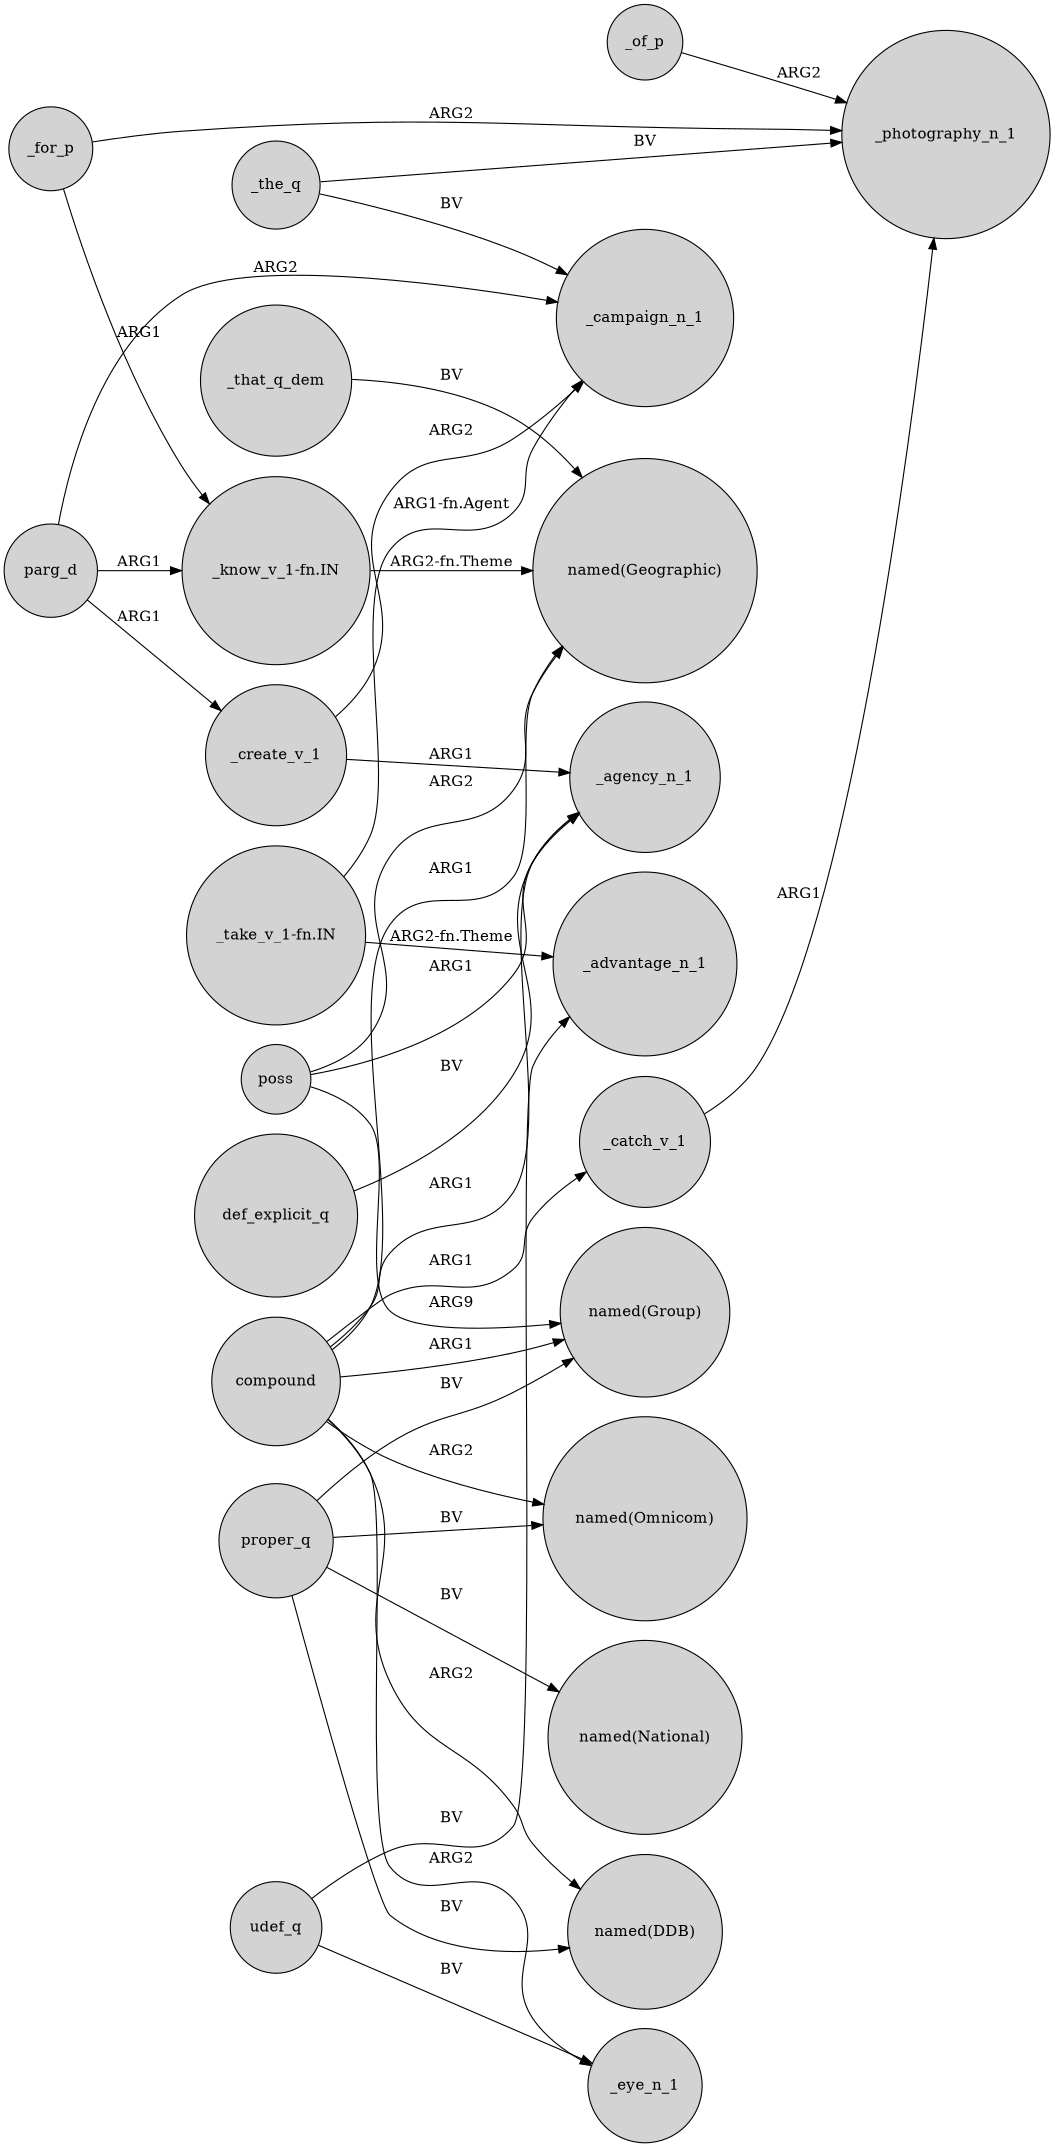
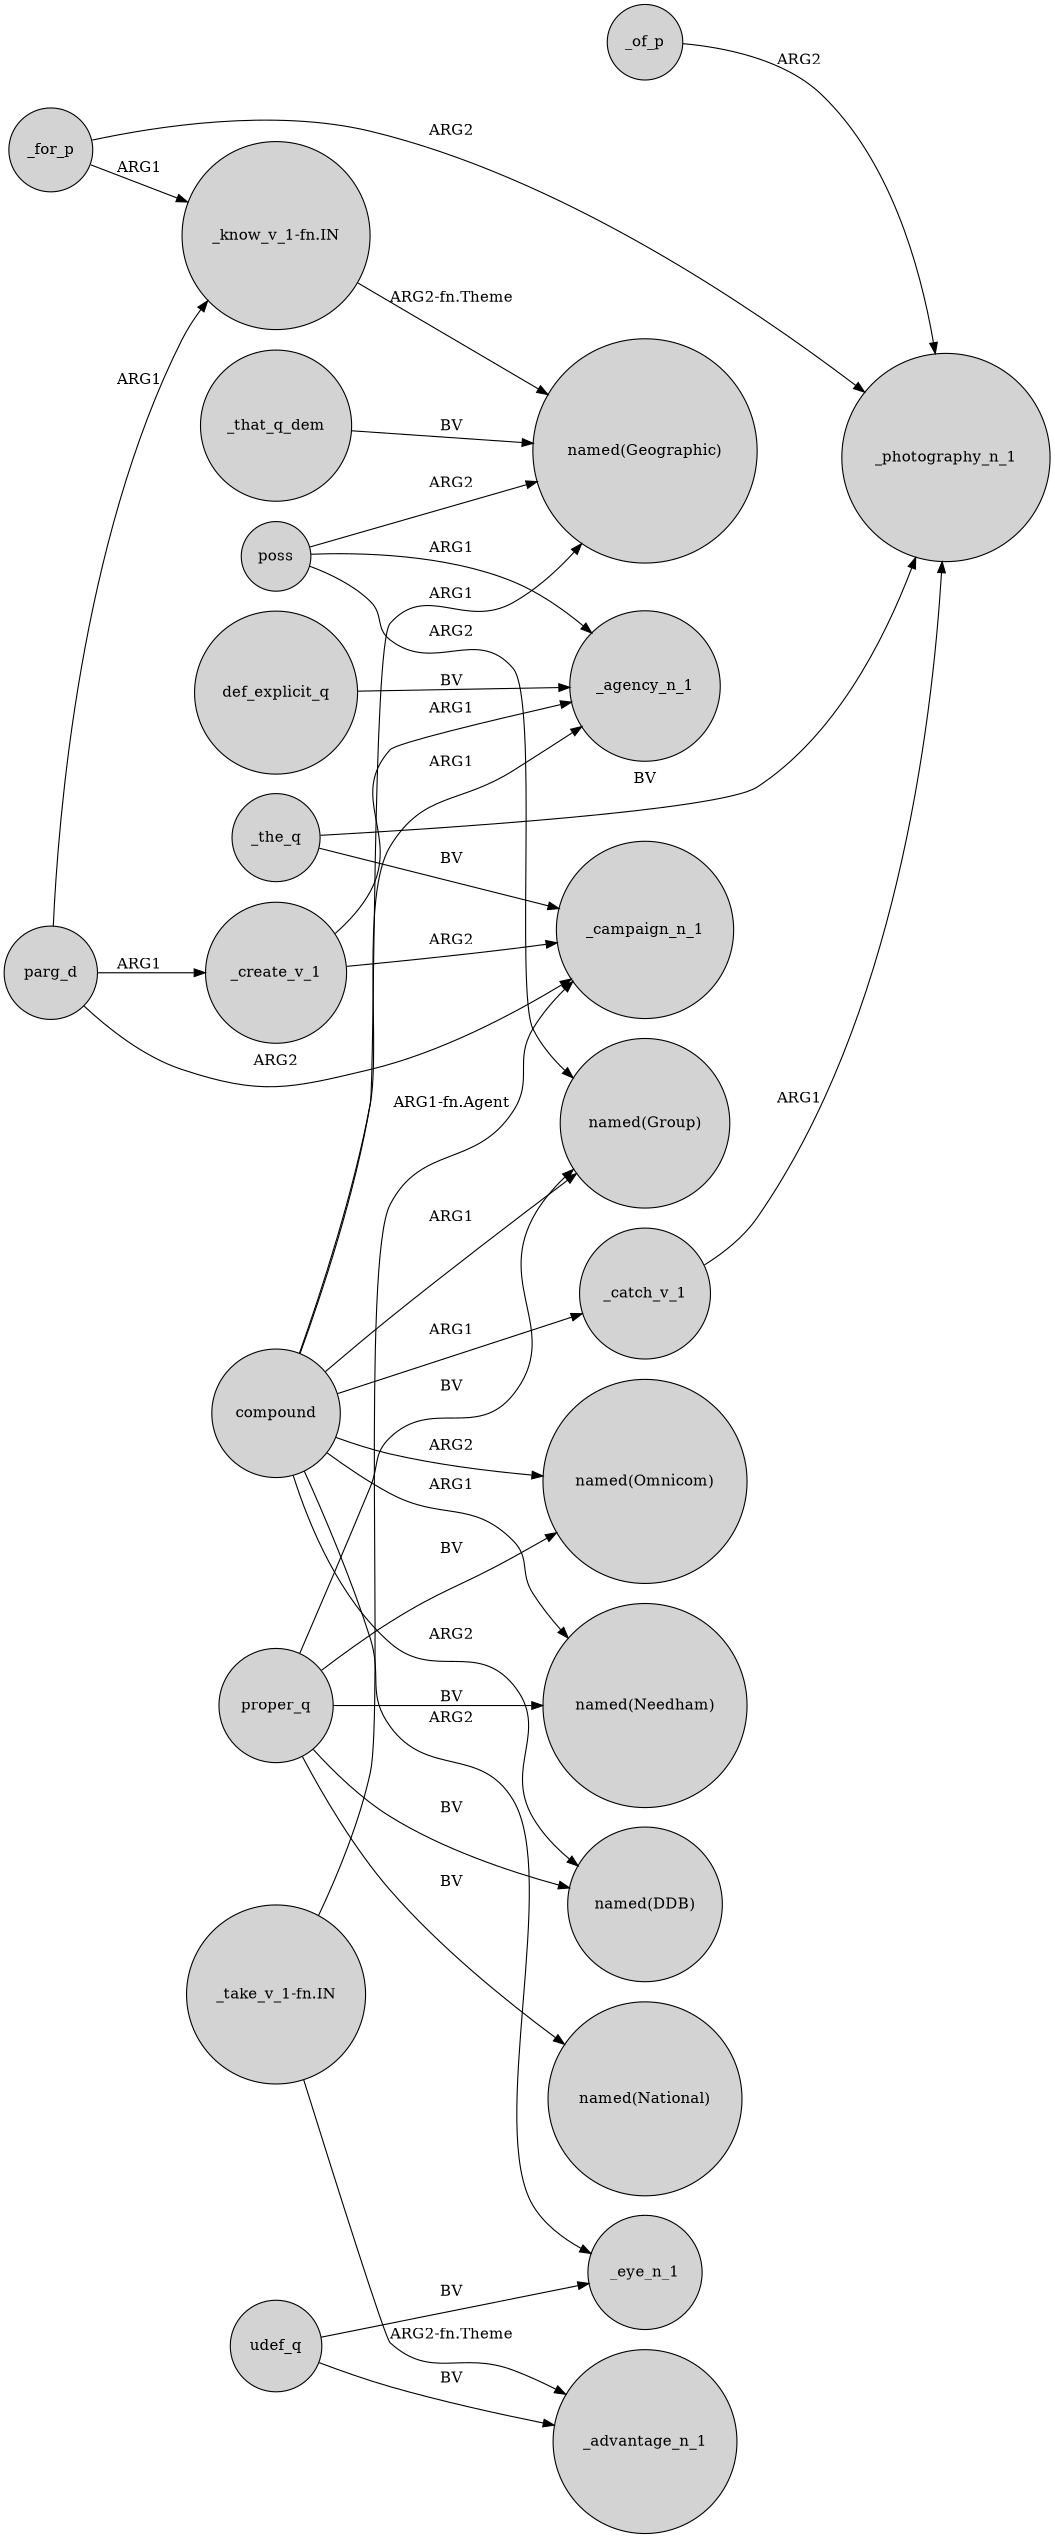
(452, 1303) -> (452, 632)
none -> (645, 1706)
